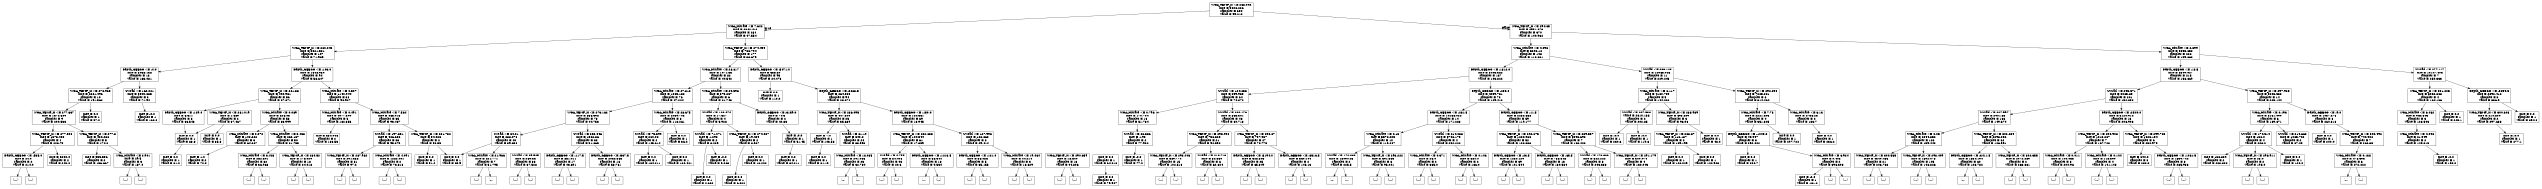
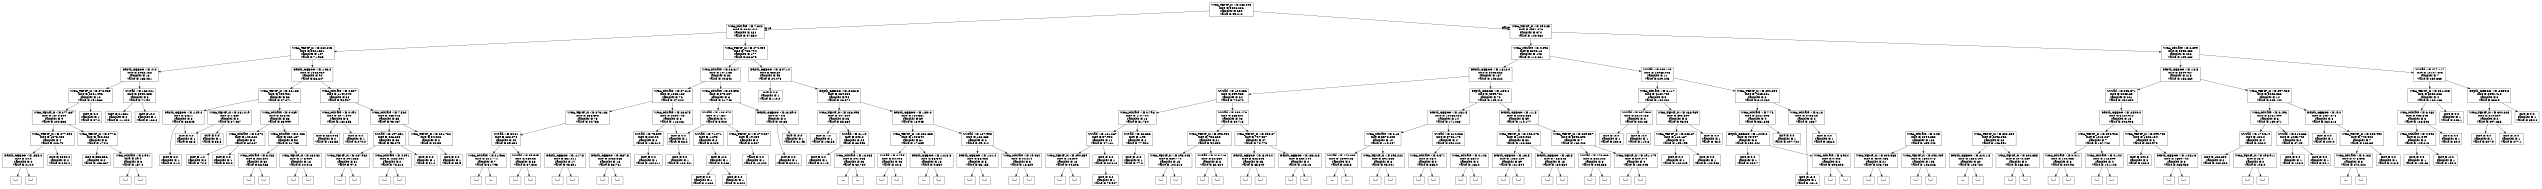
none -> (118, 117)
(1636, 117) -> (1636, 117)
(1994, 117) -> none
(713, 127) -> (697, 128)
none -> (356, 139)
(588, 139) -> none
none -> (1102, 139)
none -> (2451, 139)
none -> (2484, 139)
(477, 148) -> (515, 149)
(179, 149) -> (171, 138)
(428, 149) -> (408, 150)
(792, 149) -> (779, 139)
(821, 149) -> (836, 150)
(1458, 149) -> none
(2255, 149) -> none
(664, 150) -> (679, 149)
(2275, 150) -> (2292, 149)
(704, 159) -> (712, 170)
(739, 159) -> (726, 170)
(133, 160) -> (133, 160)
none -> (223, 160)
(755, 160) -> (755, 160)
none -> (2320, 160)
none -> (2388, 160)
none -> (2417, 160)
(1819, 170) -> (1807, 149)
